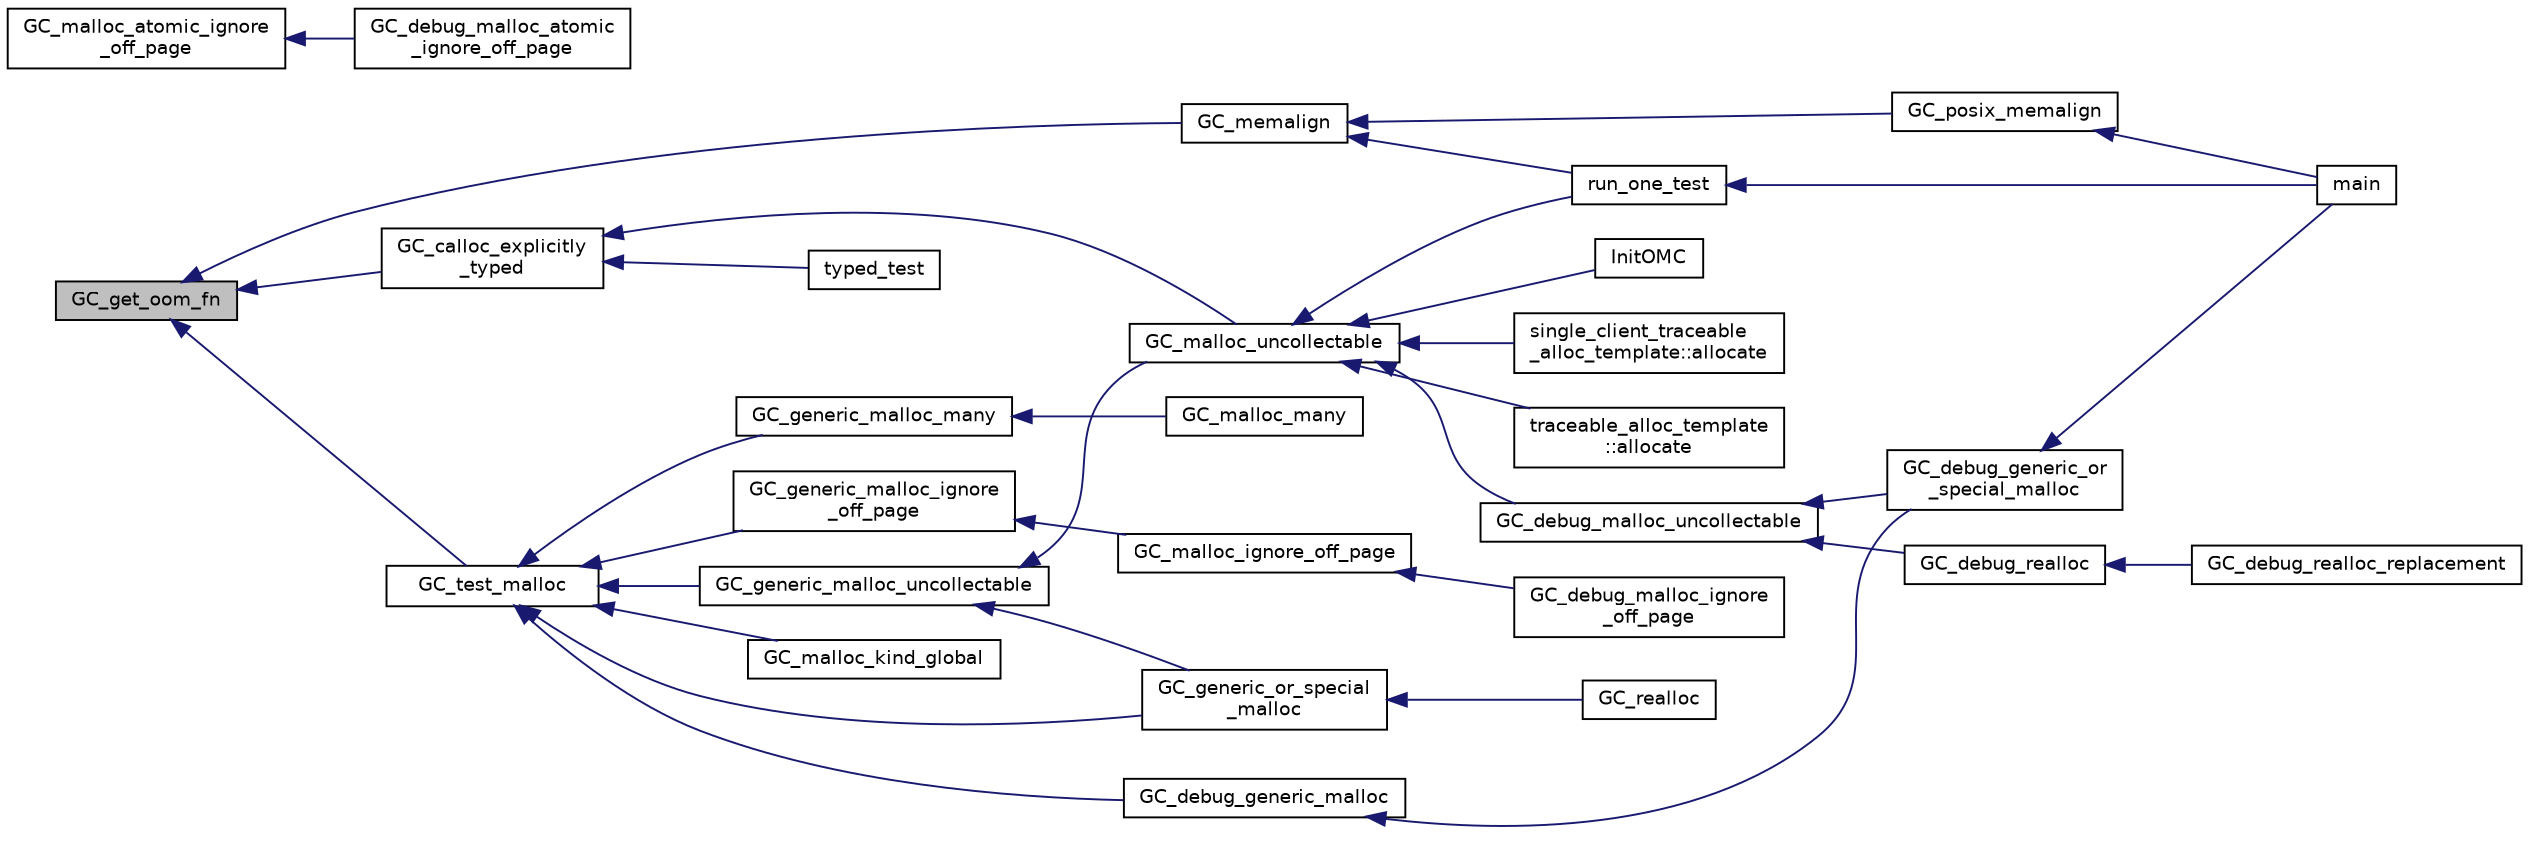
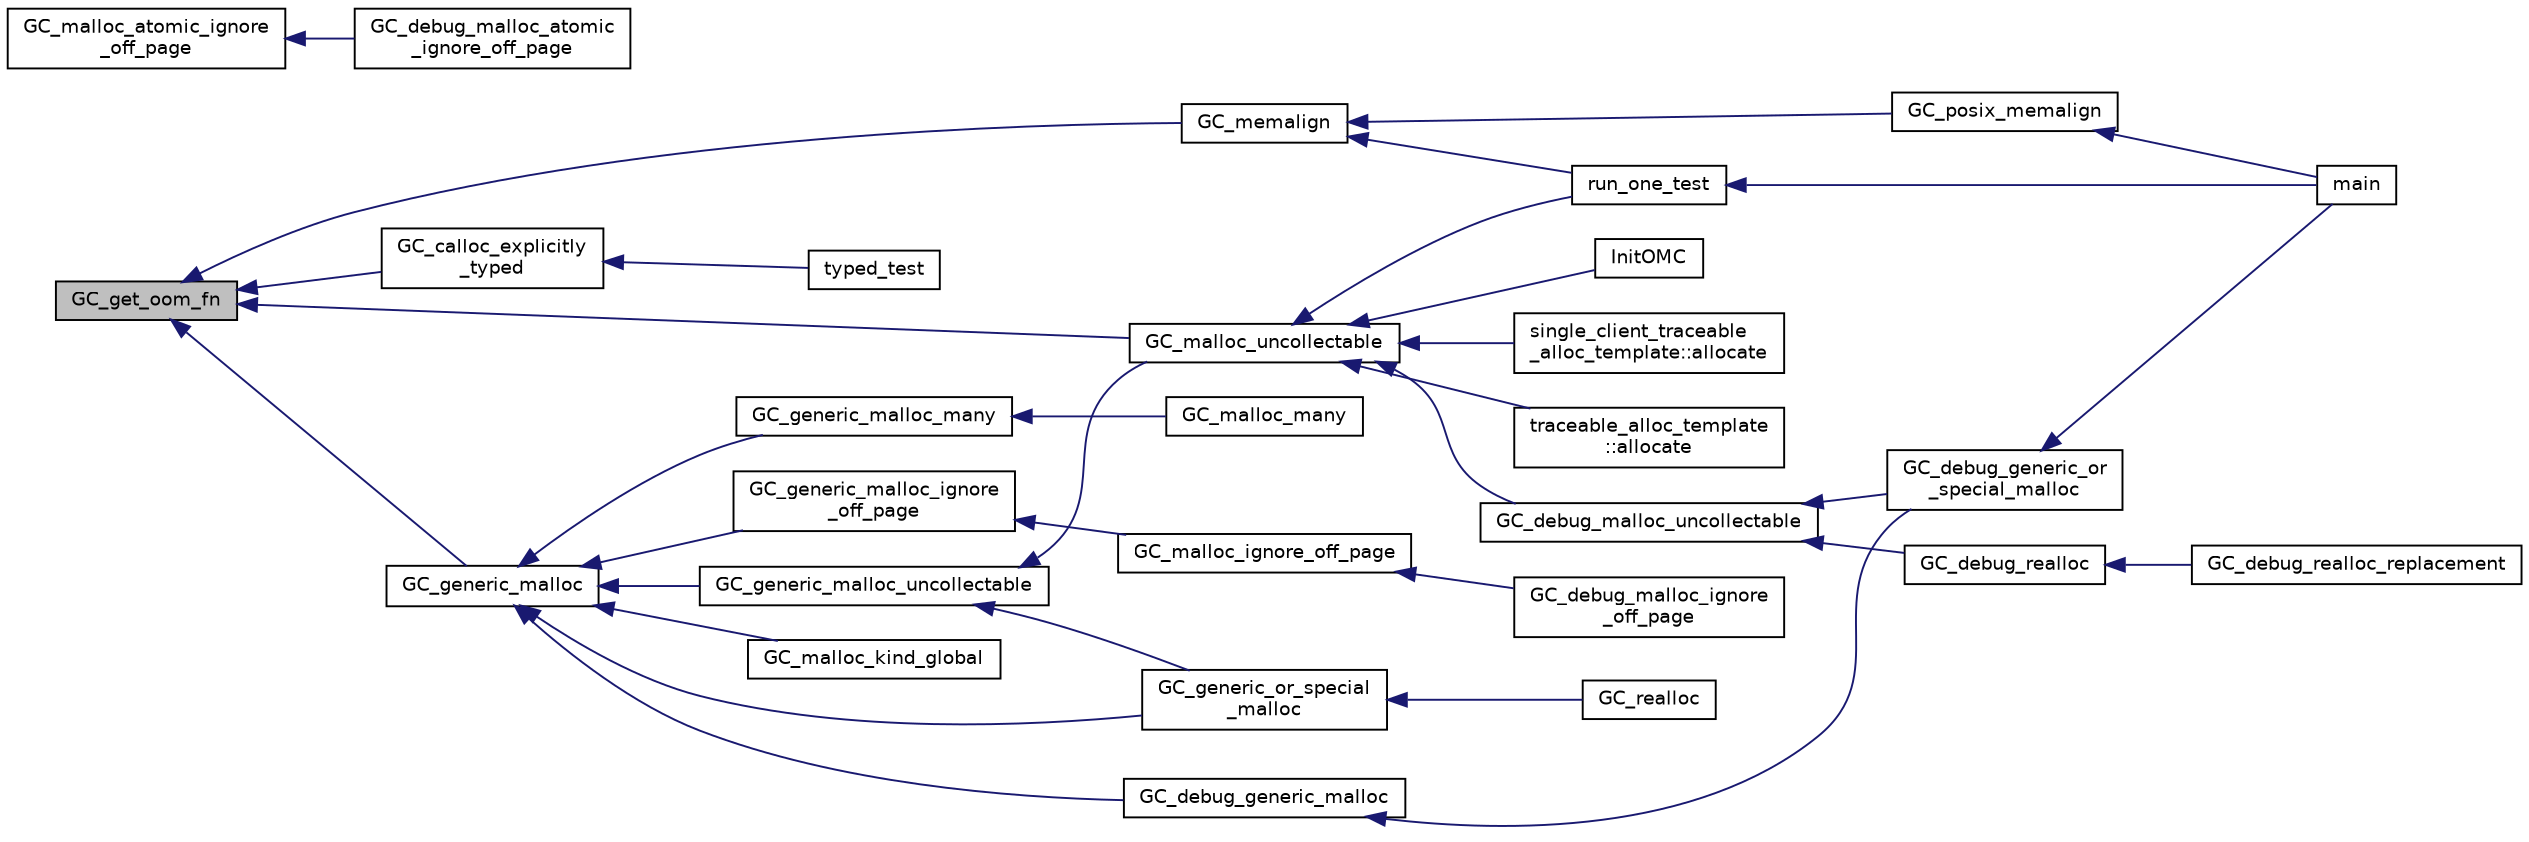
(941, 216) -> (693, 321)
(493, 586) -> (493, 586)
